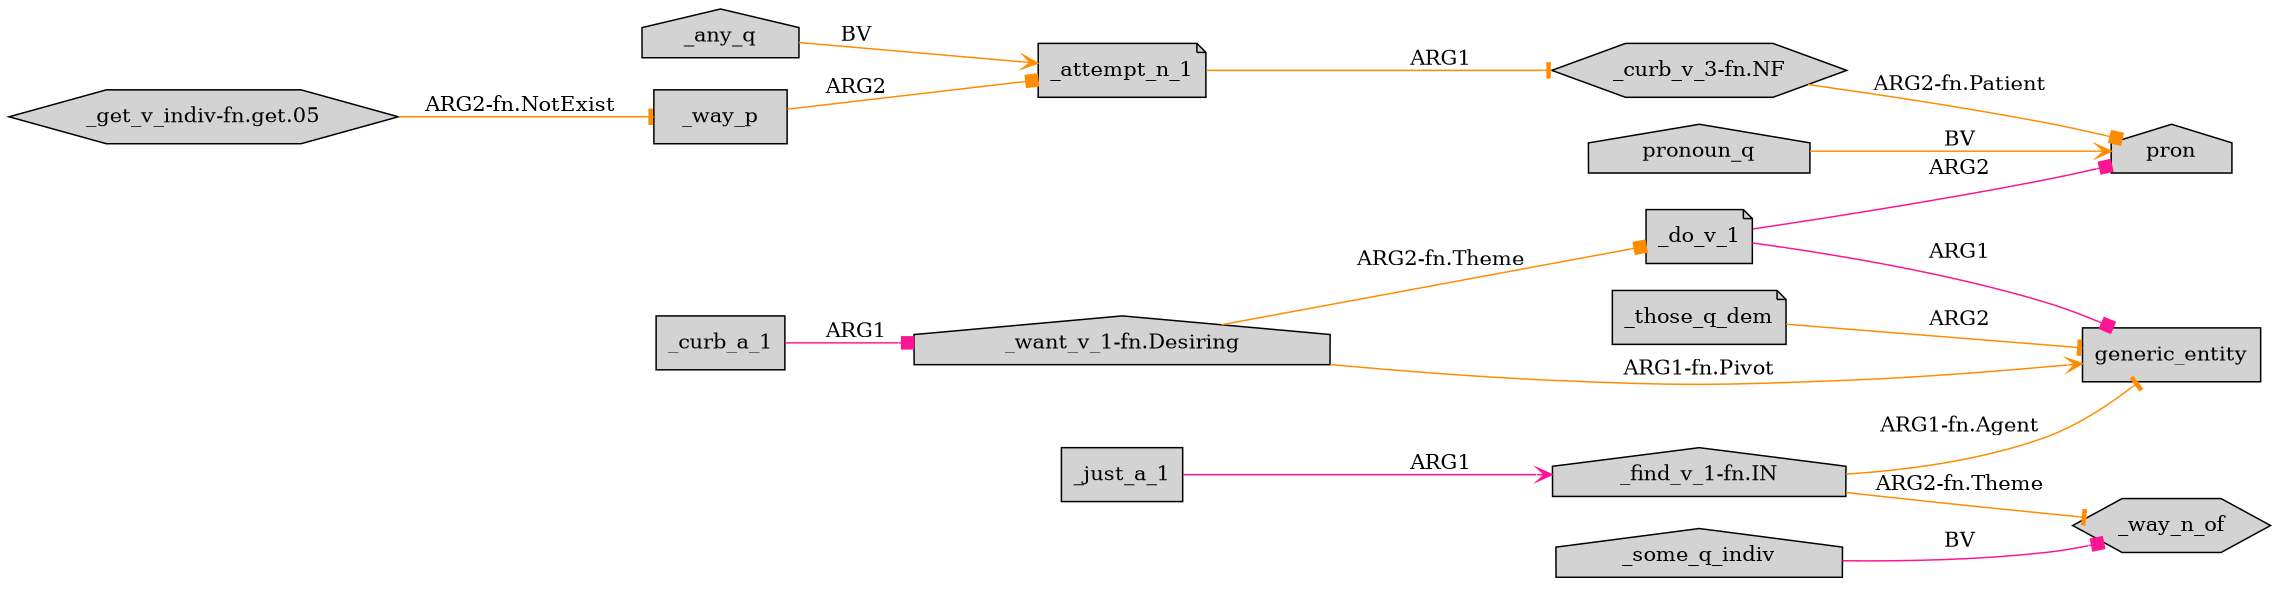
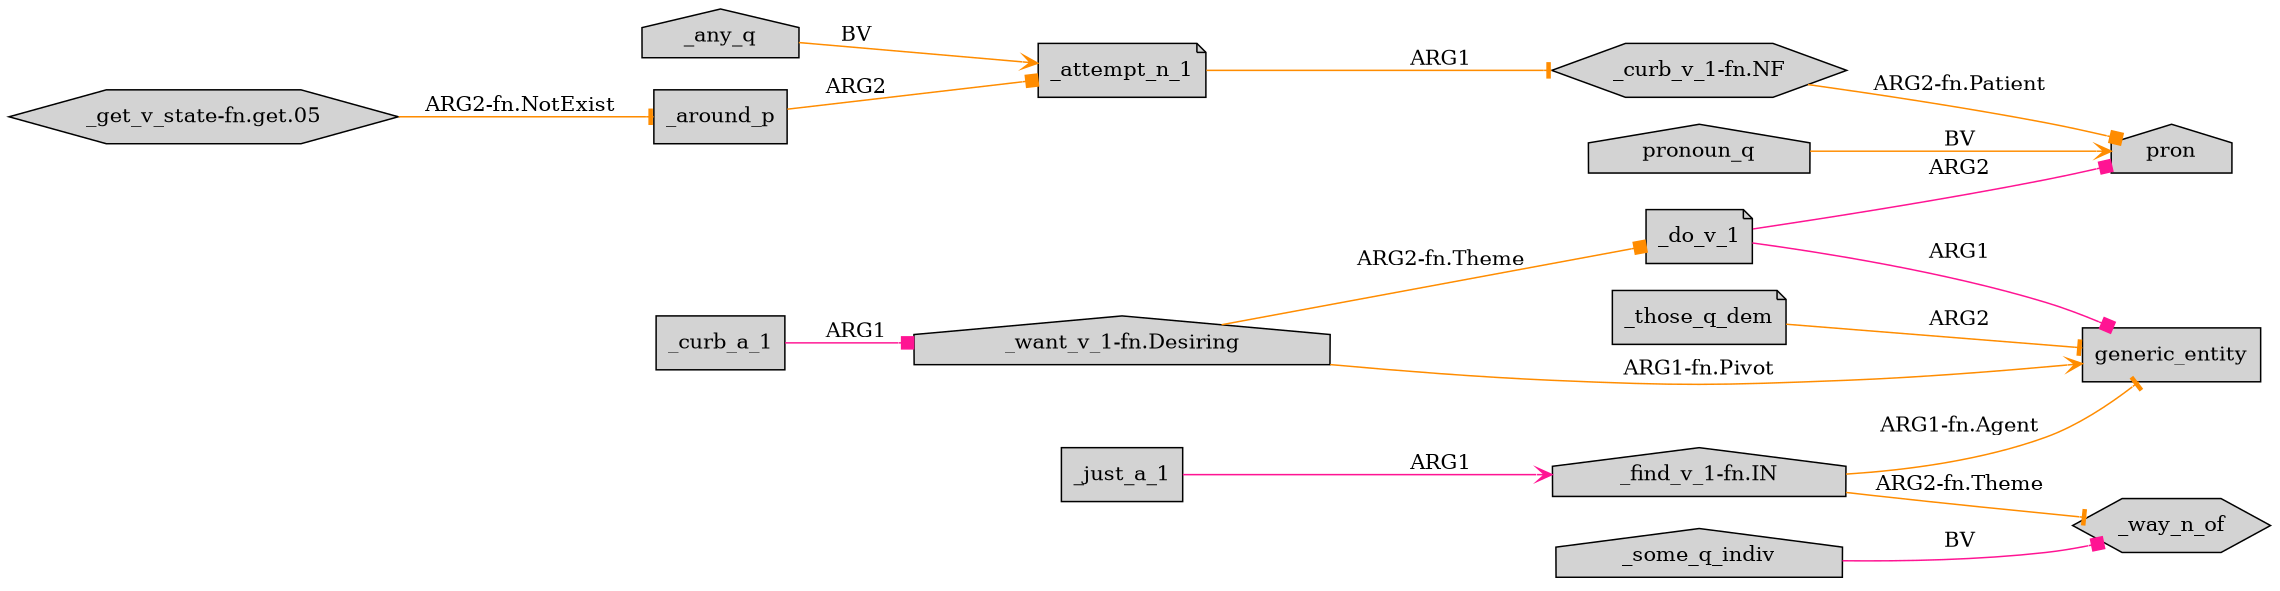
(1699, 70) -> (1699, 70)
(204, 117) -> (204, 117)
(720, 117) -> (720, 117)
